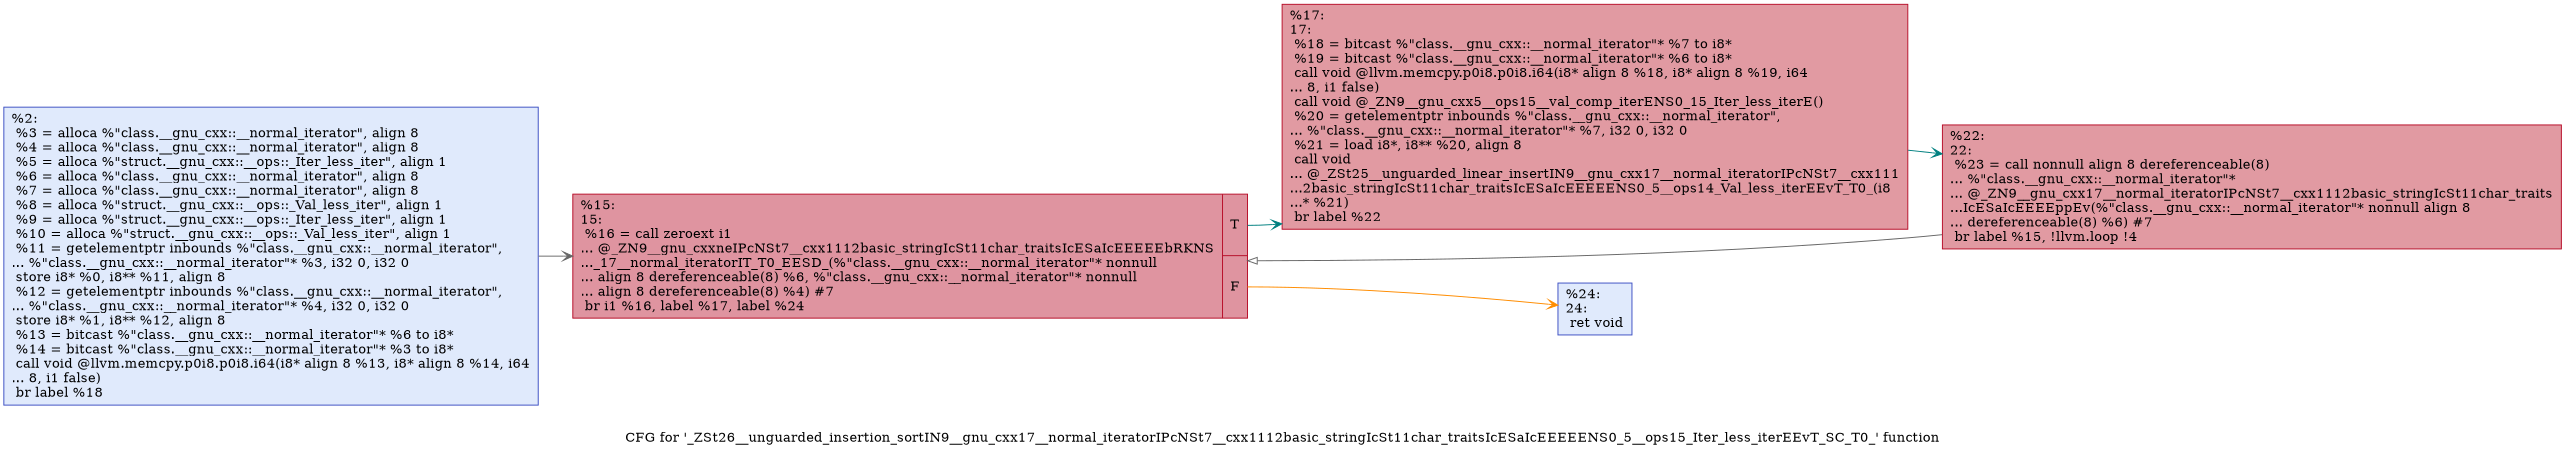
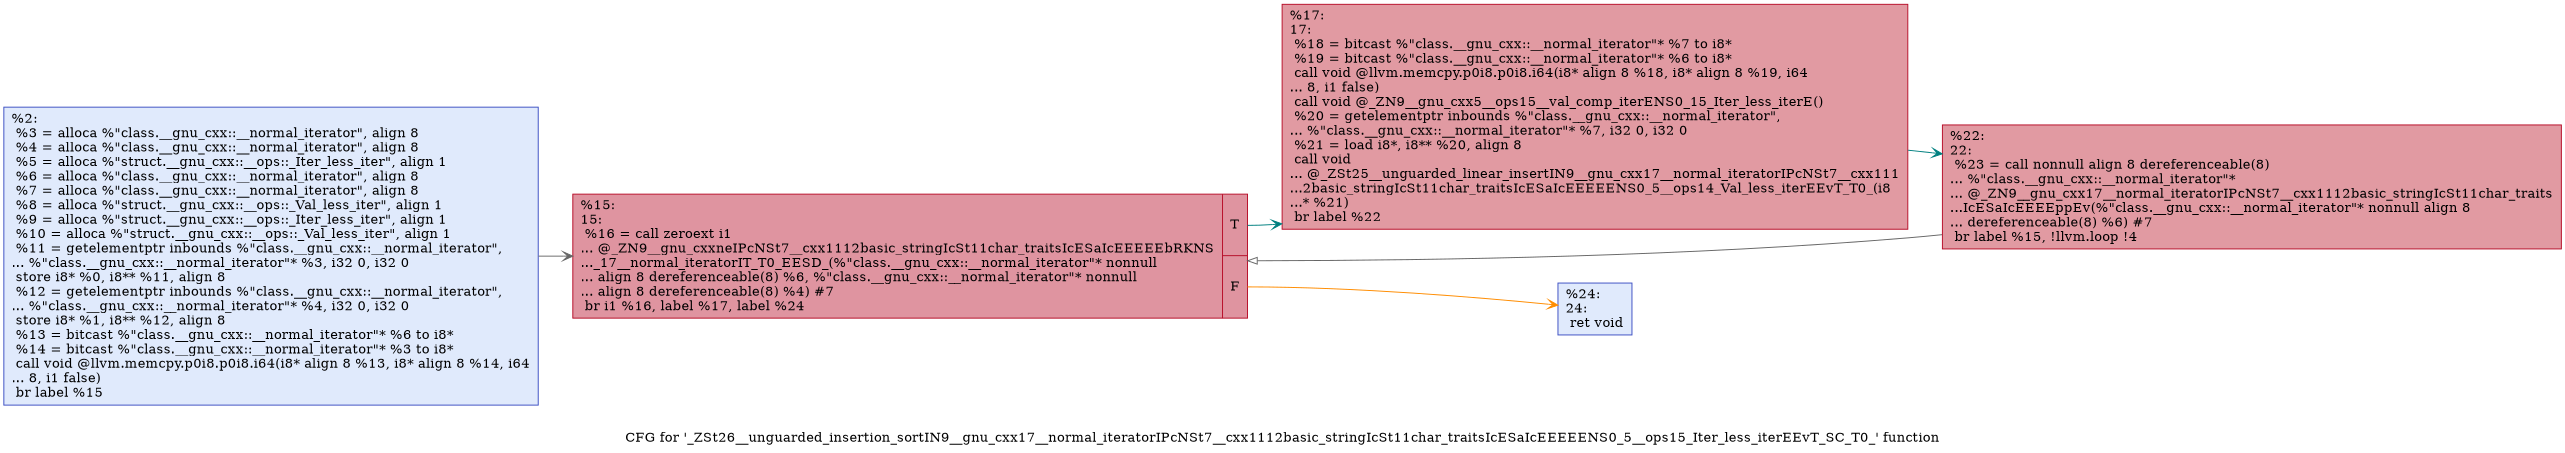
(58, 393) -> (58, 393)
